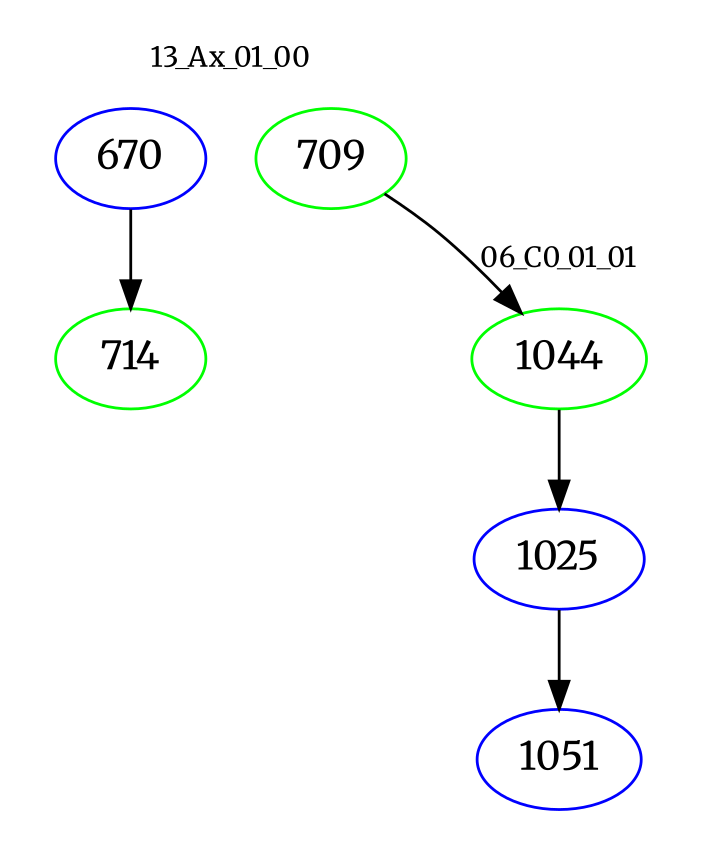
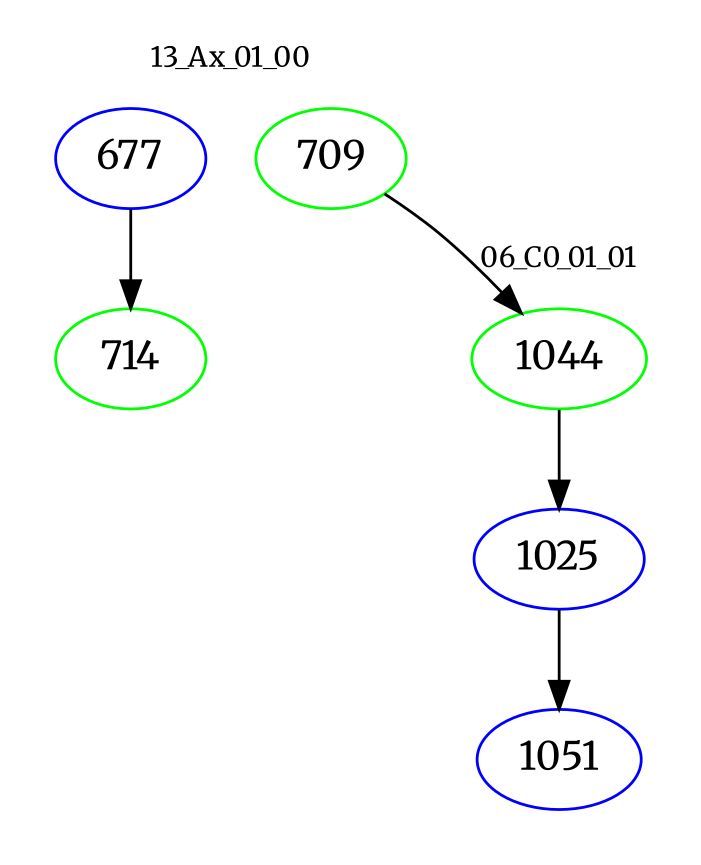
(131, 159) -> (131, 159)
